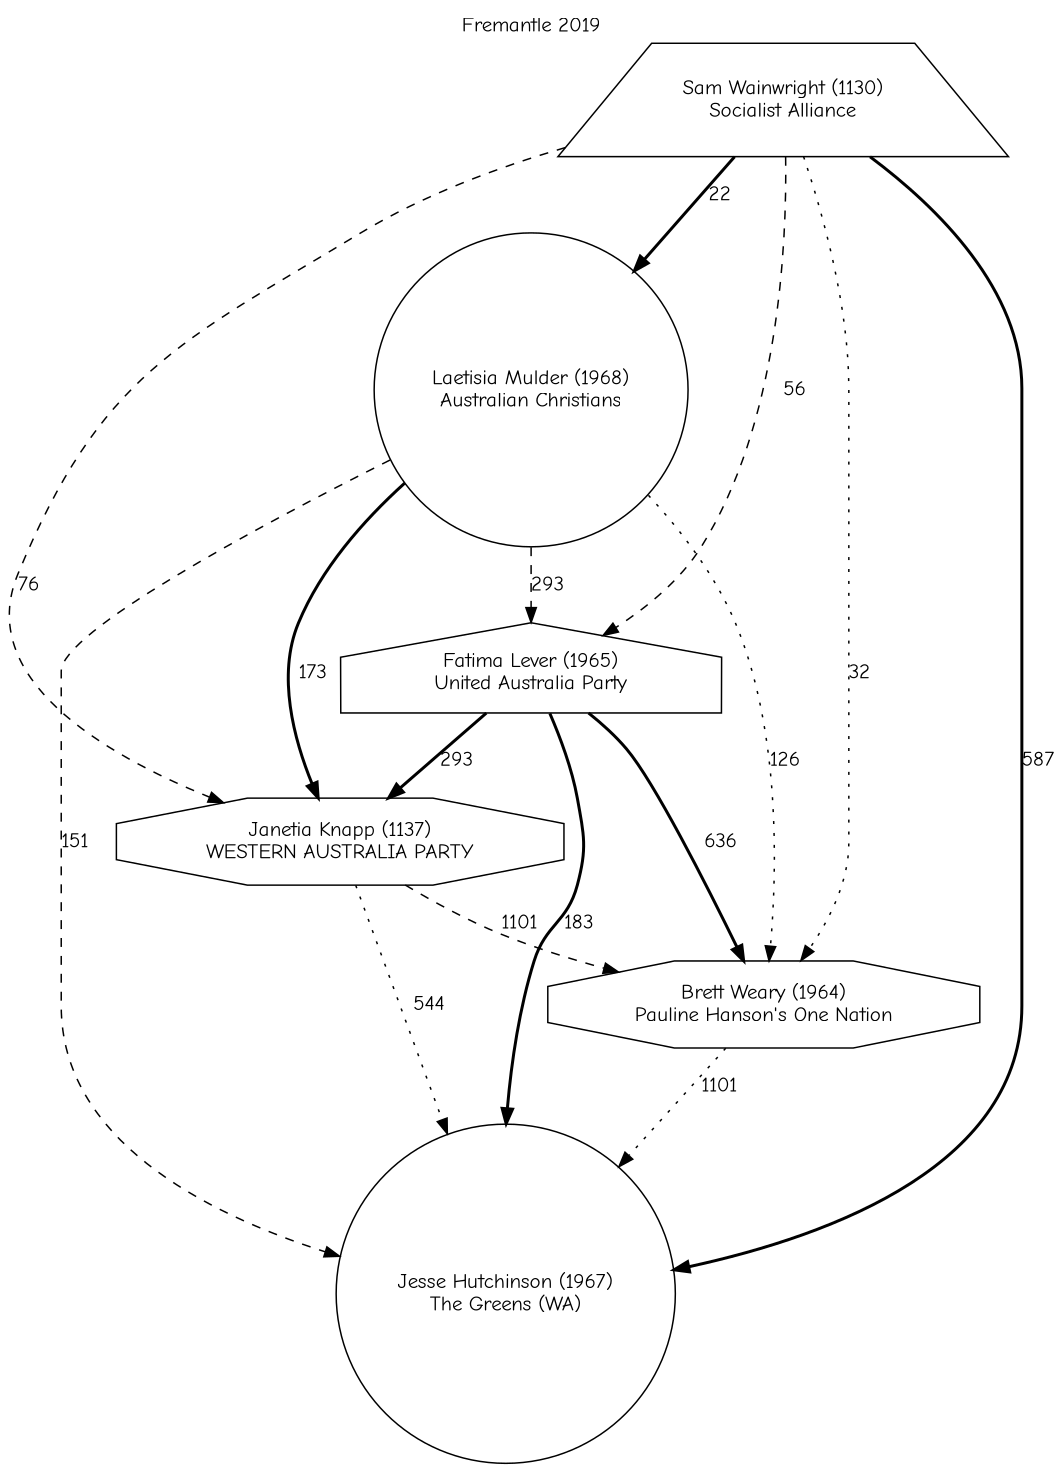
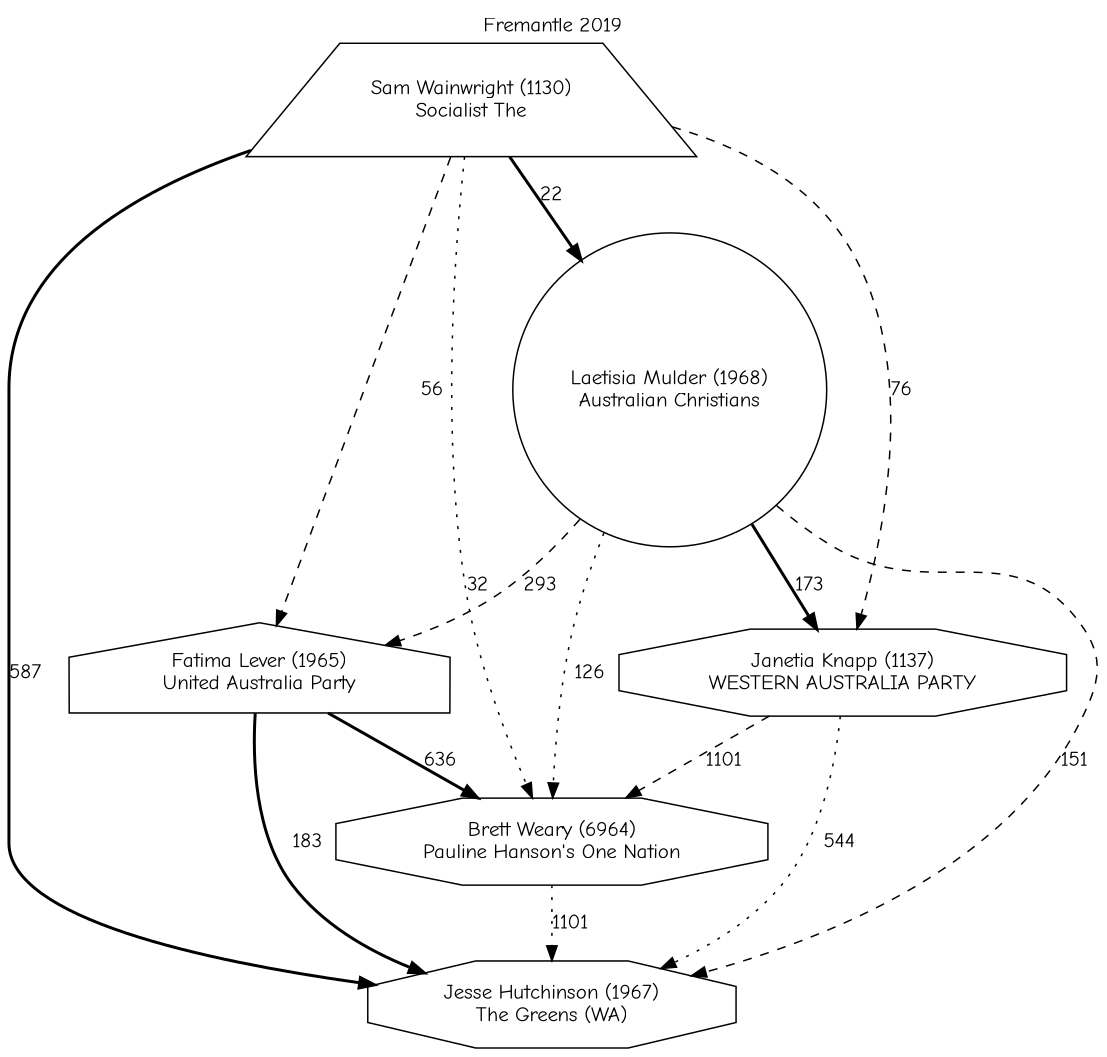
(783, 100) -> (471, 100)
(443, 750) -> none
(764, 1004) -> (552, 842)
(506, 1294) -> (552, 1004)
